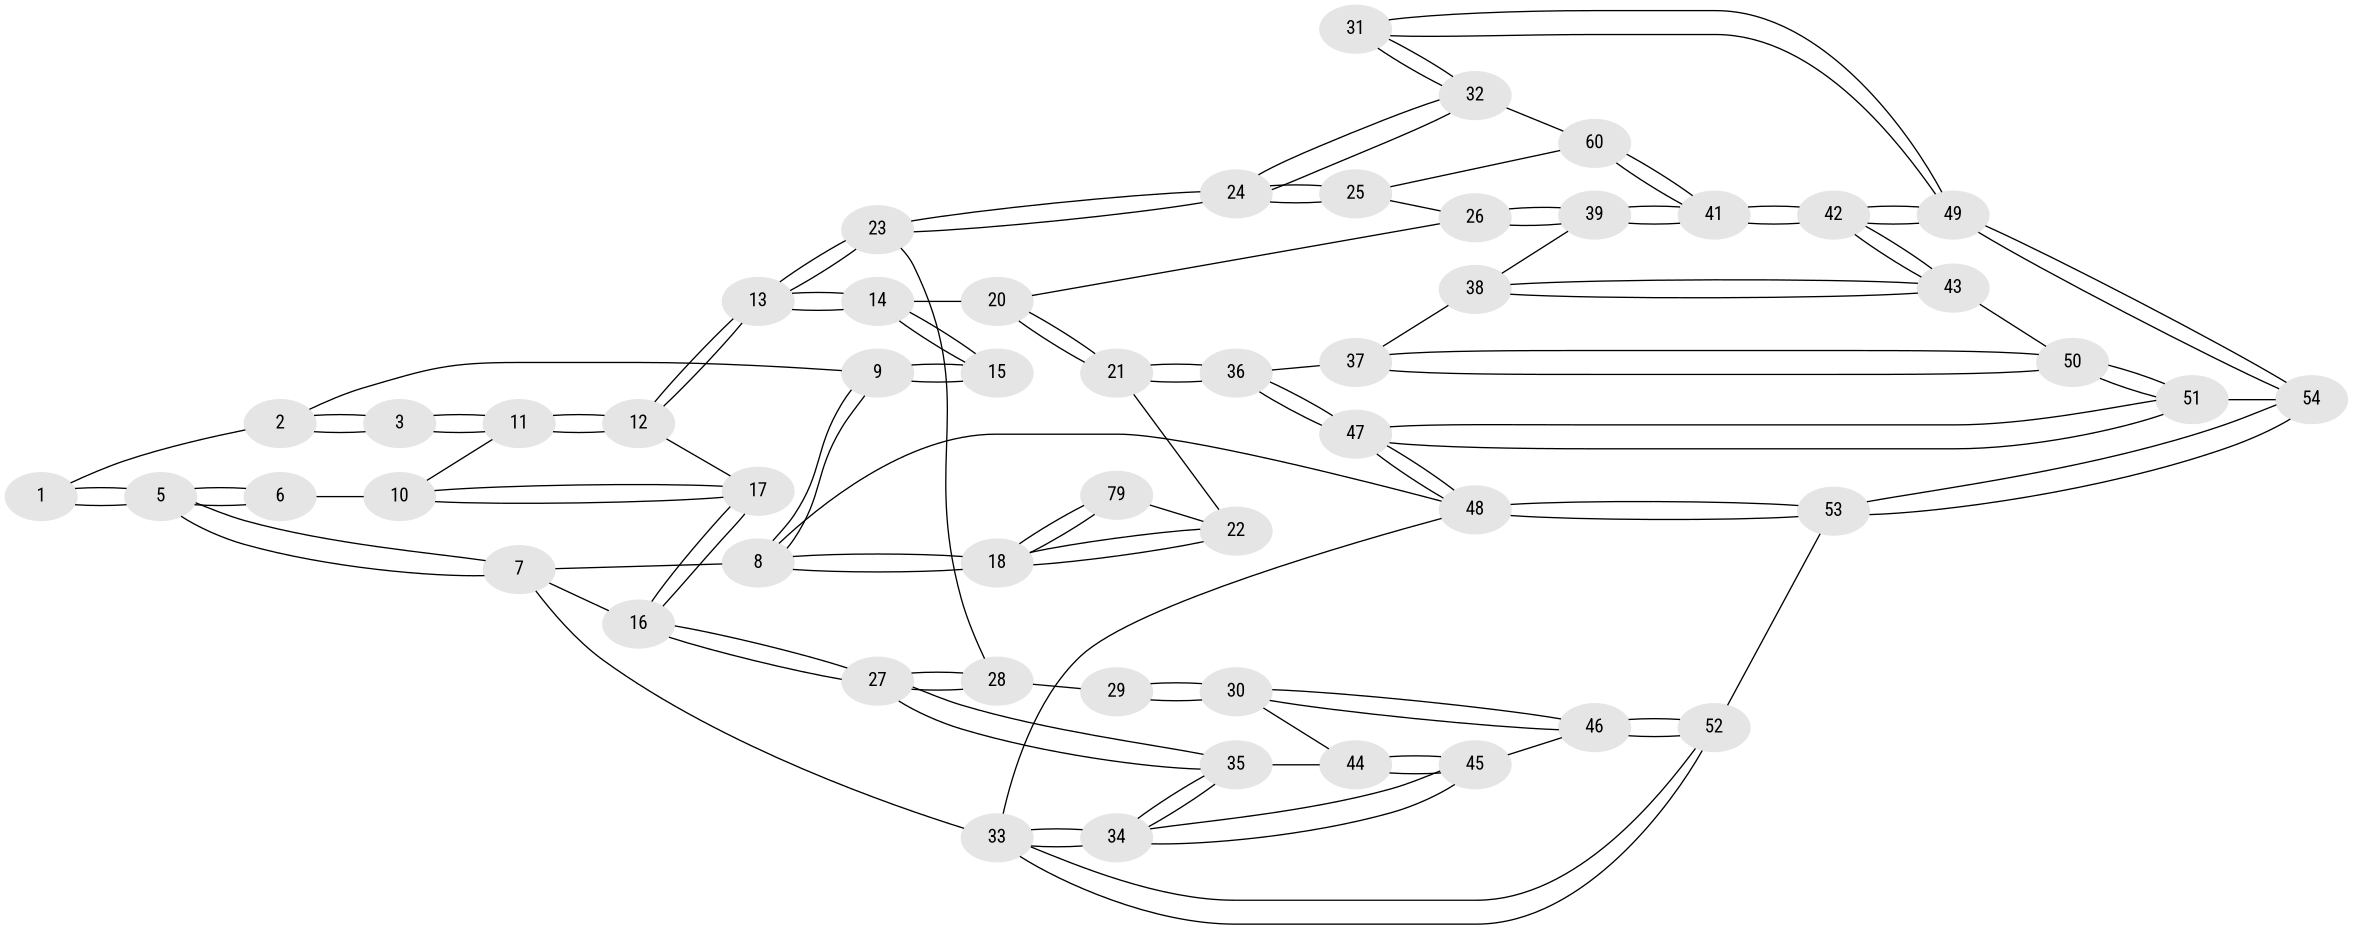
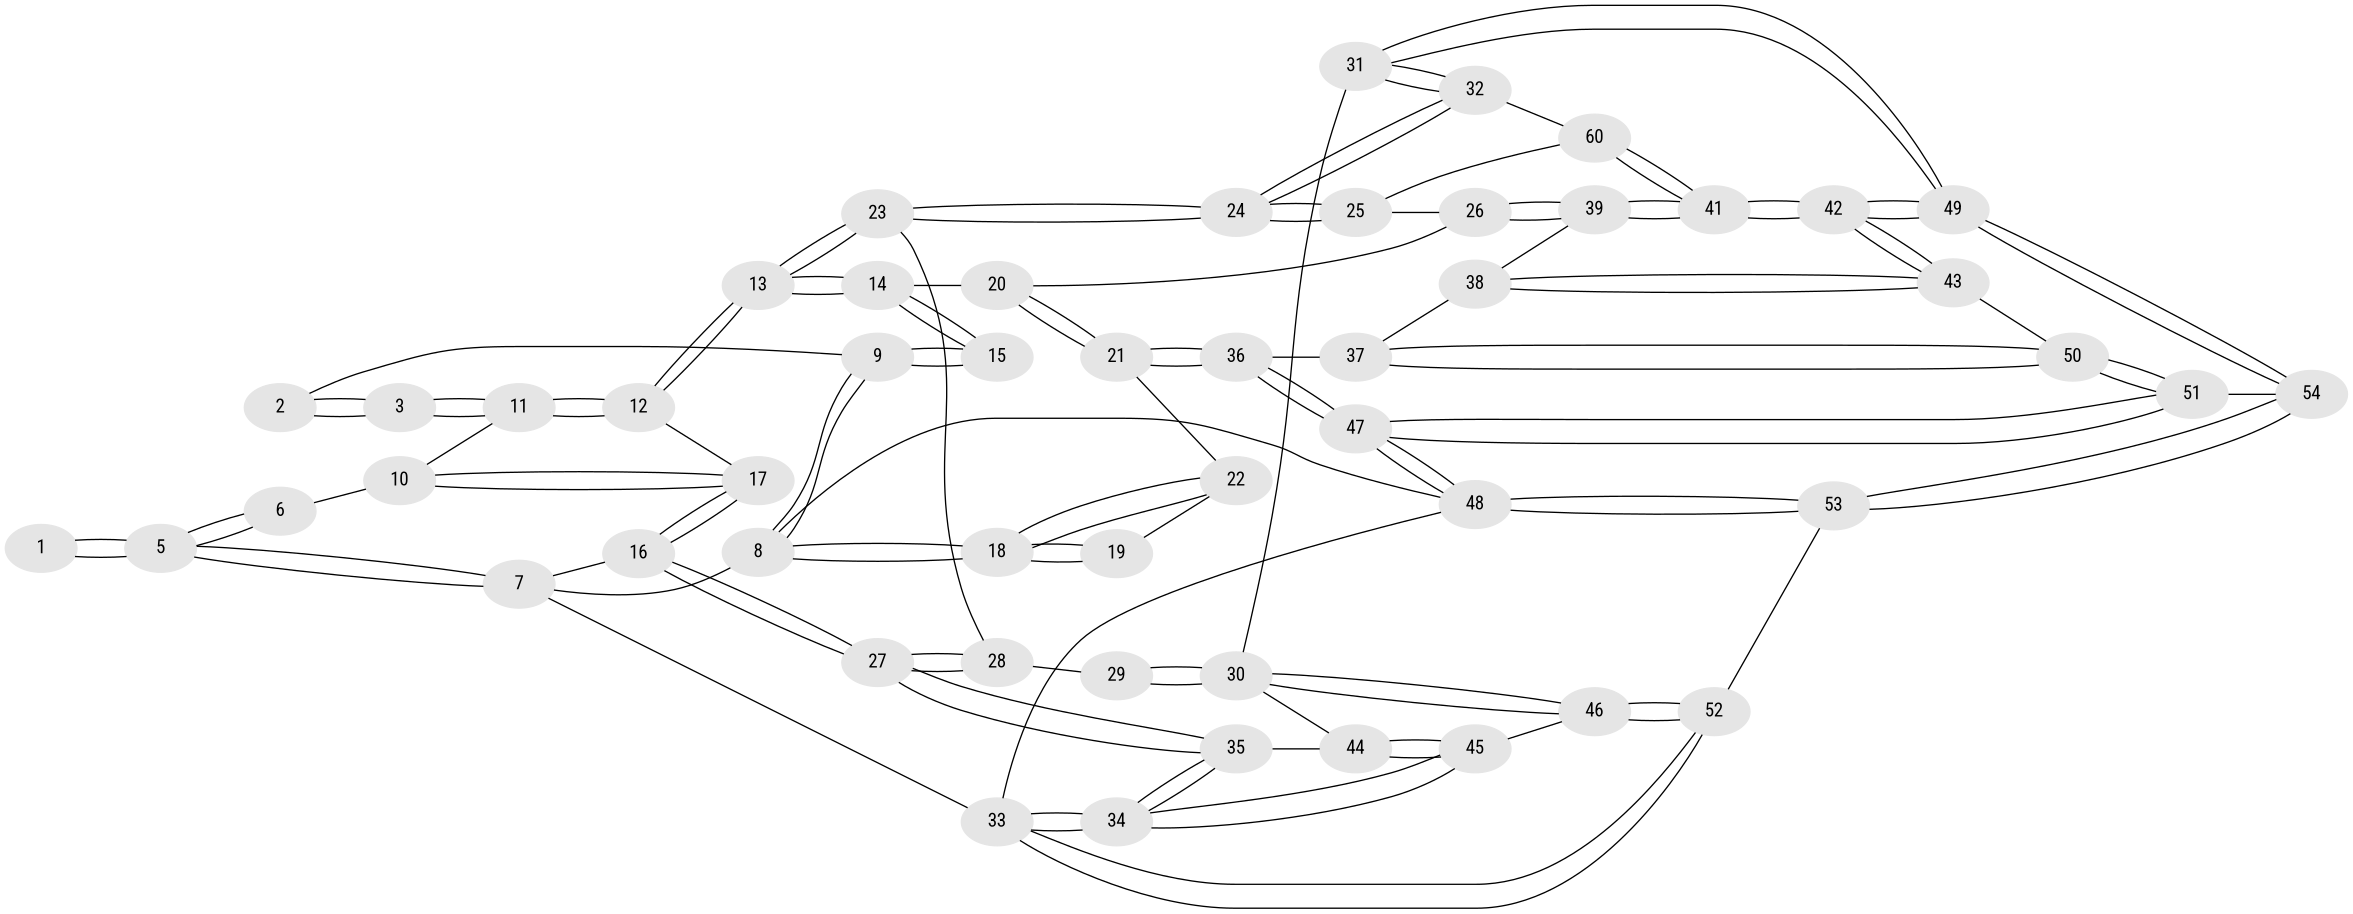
none -> (1291, 370)
(156, 451) -> none
(1117, 495) -> (1117, 554)
